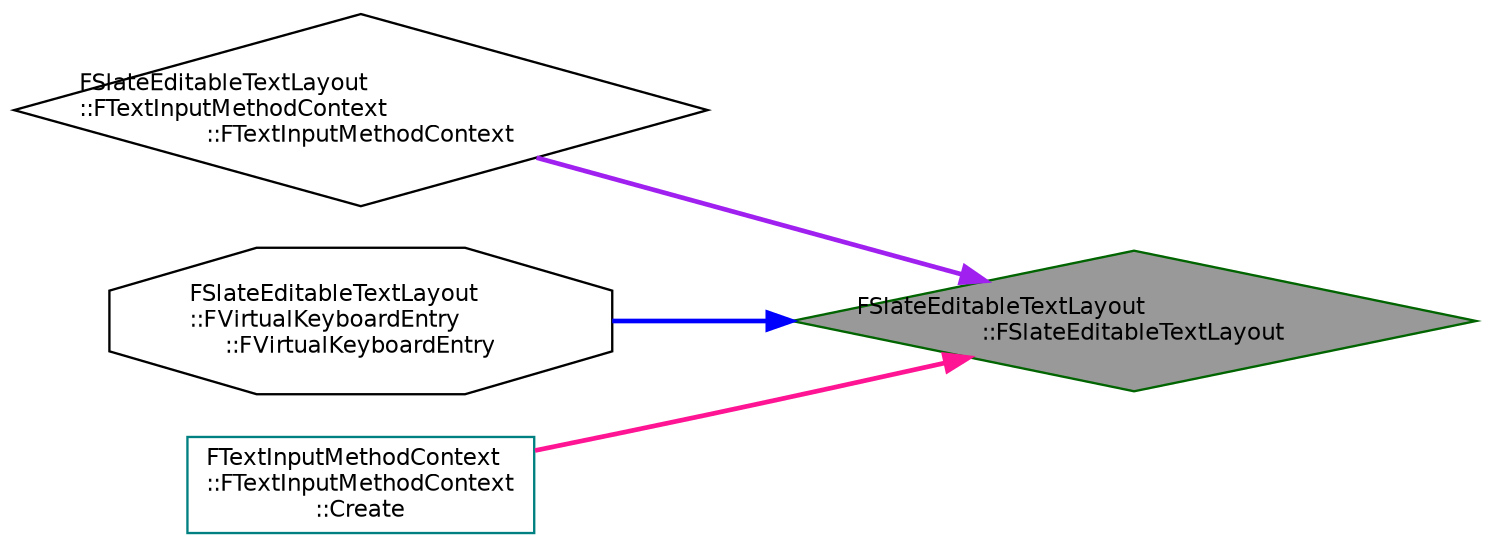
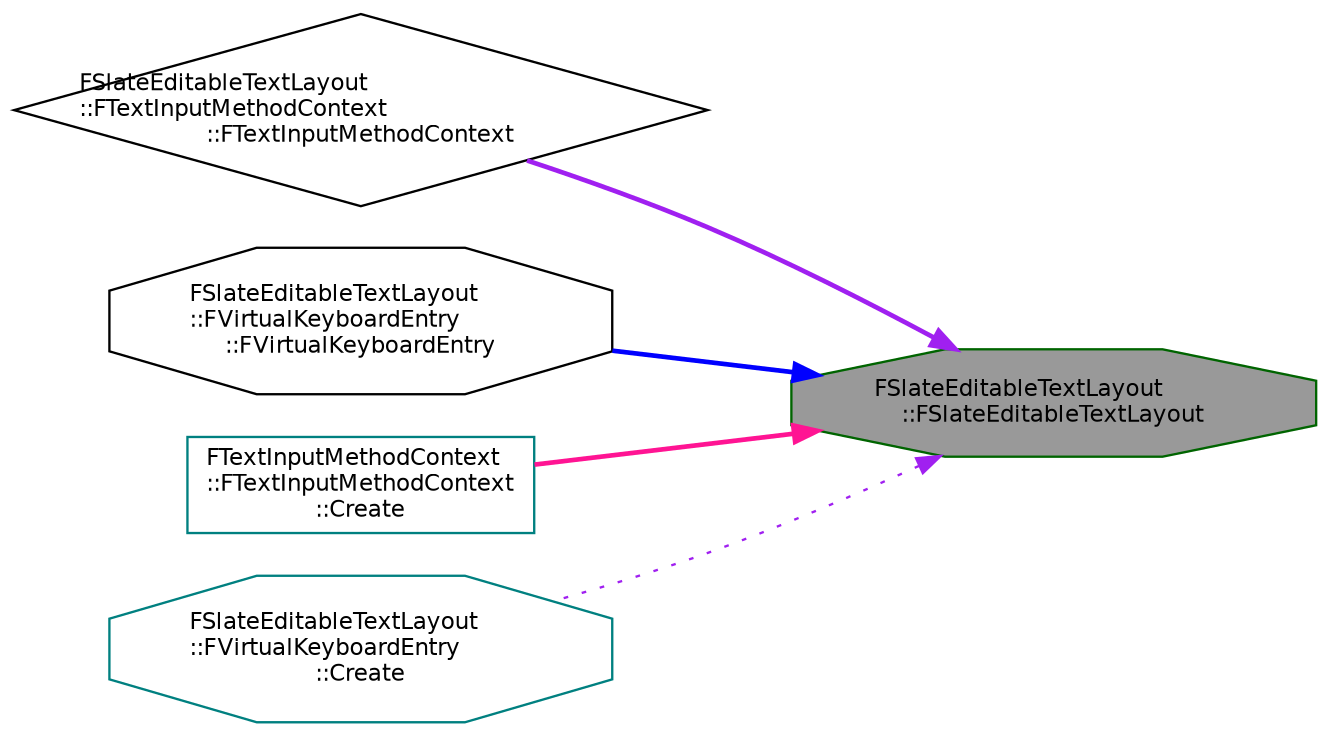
(1134, 321) -> (1054, 403)
none -> (361, 649)
